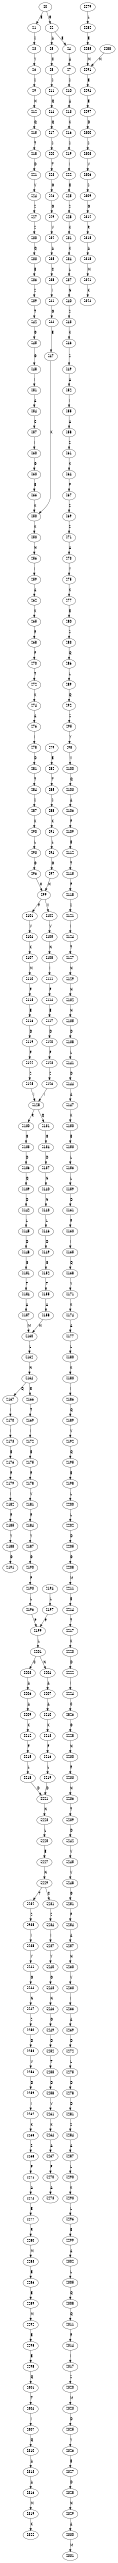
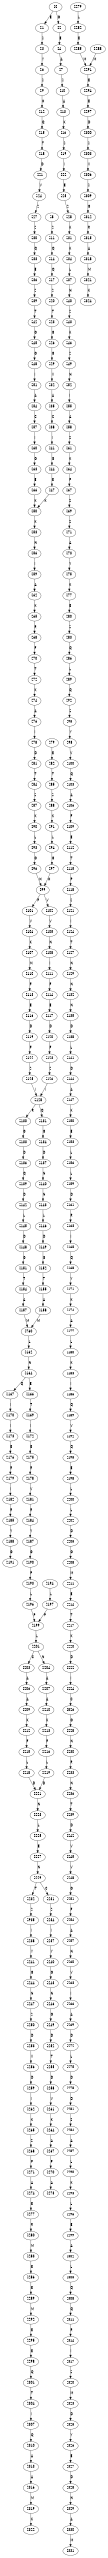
(52, 49) -> none
(70, 380) -> (71, 375)
(29, 1337) -> (29, 1332)
